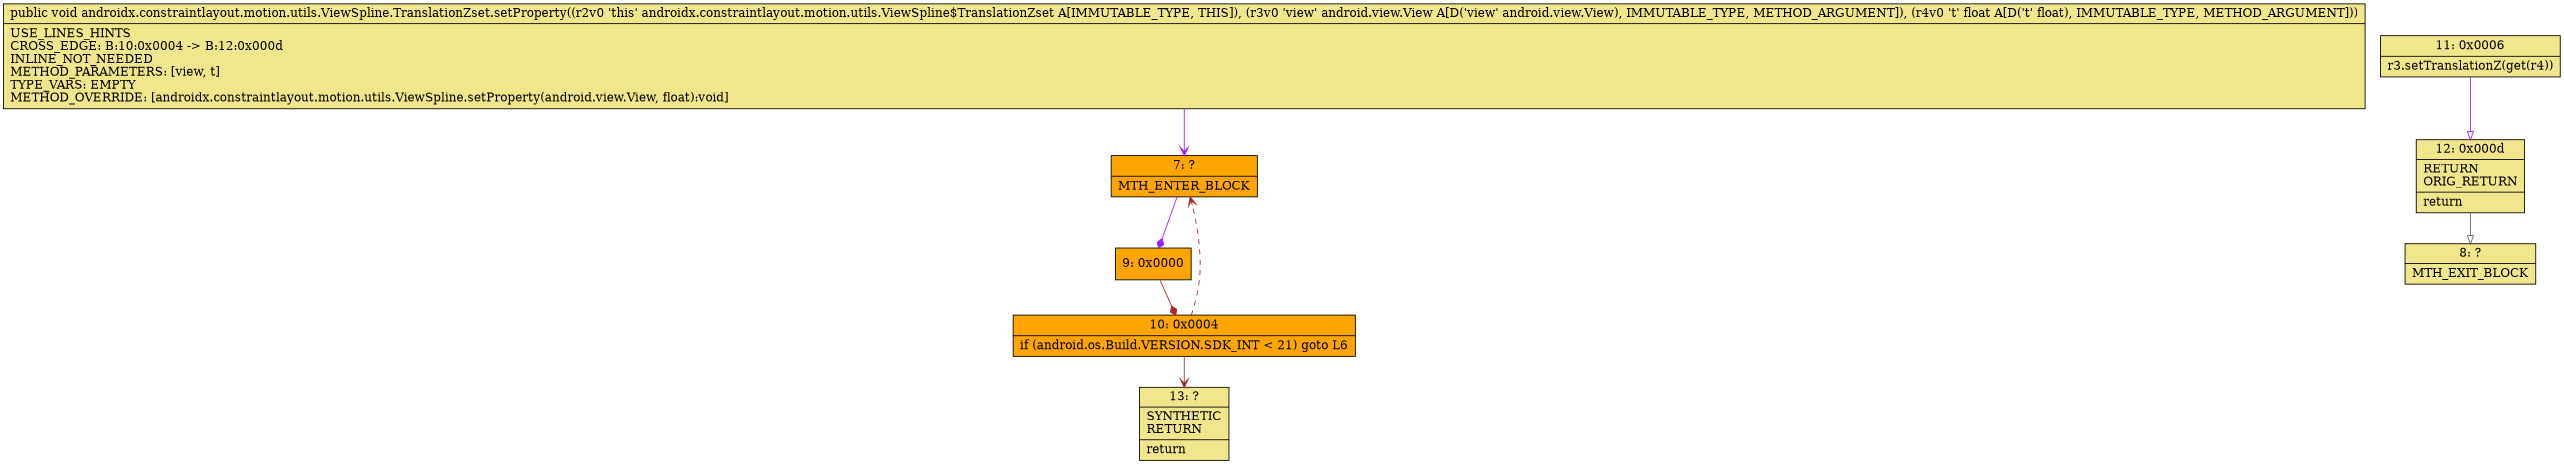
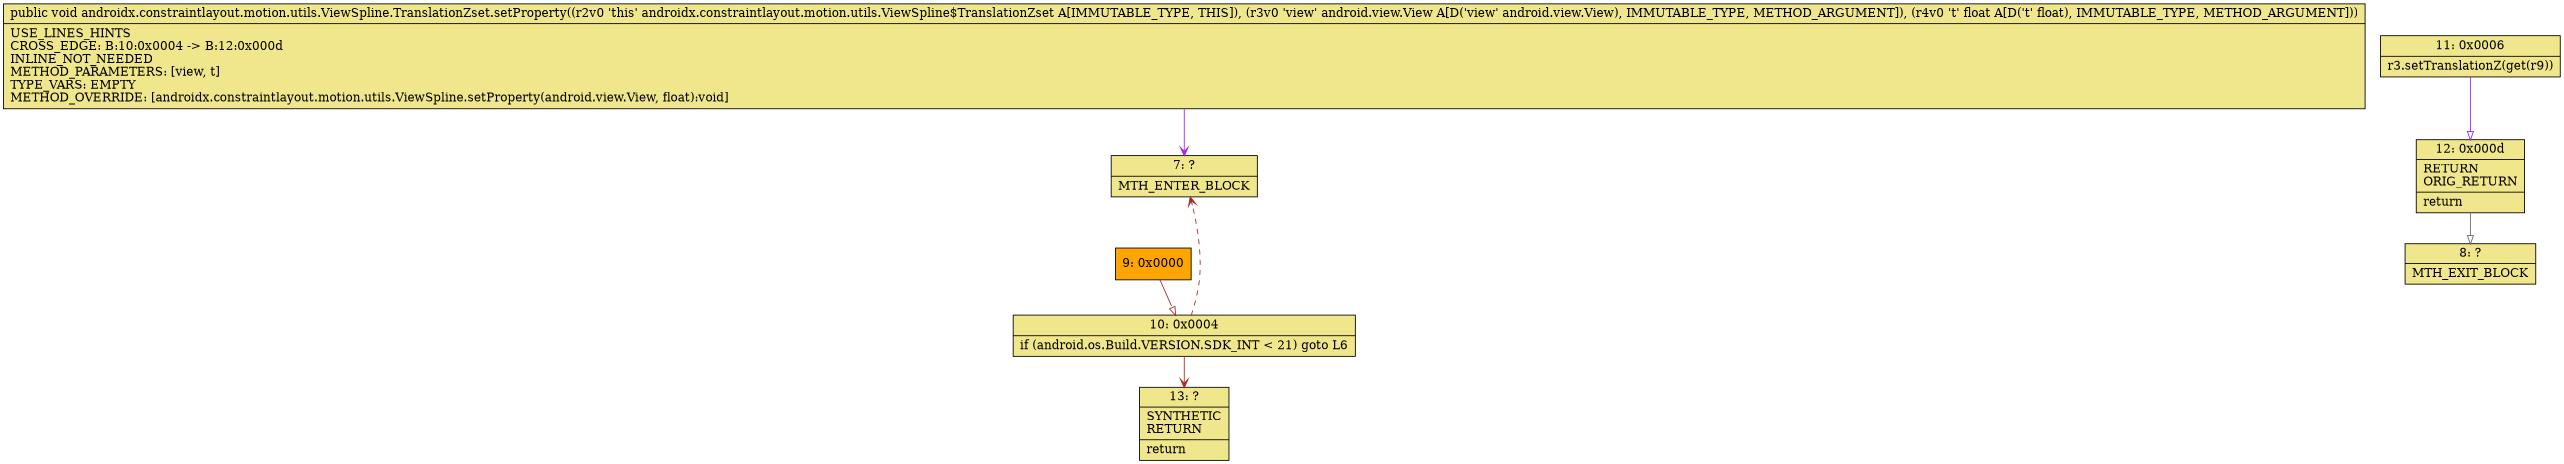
(2470, 66) -> (2470, 66)
(1184, 176) -> (1184, 176)
(1170, 217) -> none
(1166, 293) -> (1166, 293)
(1184, 336) -> (1184, 336)
